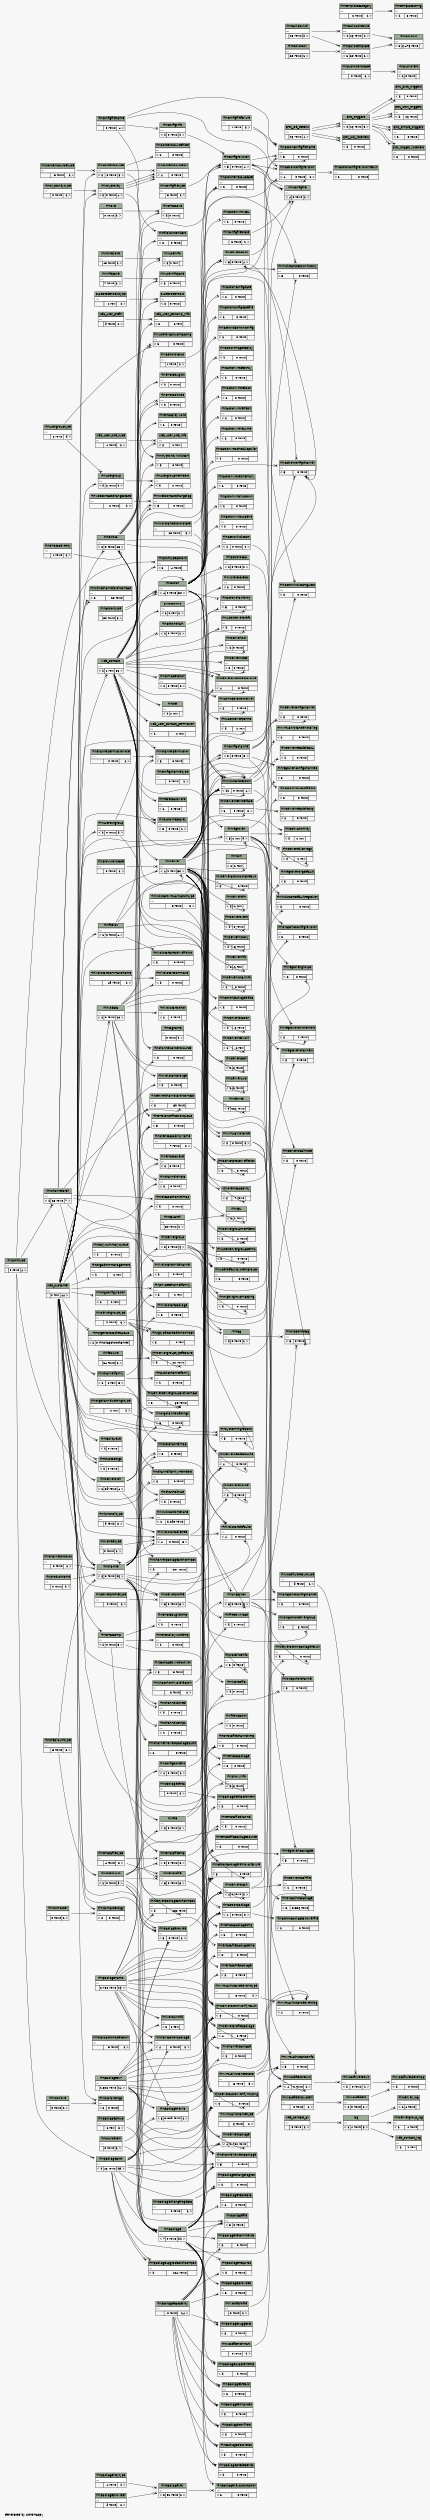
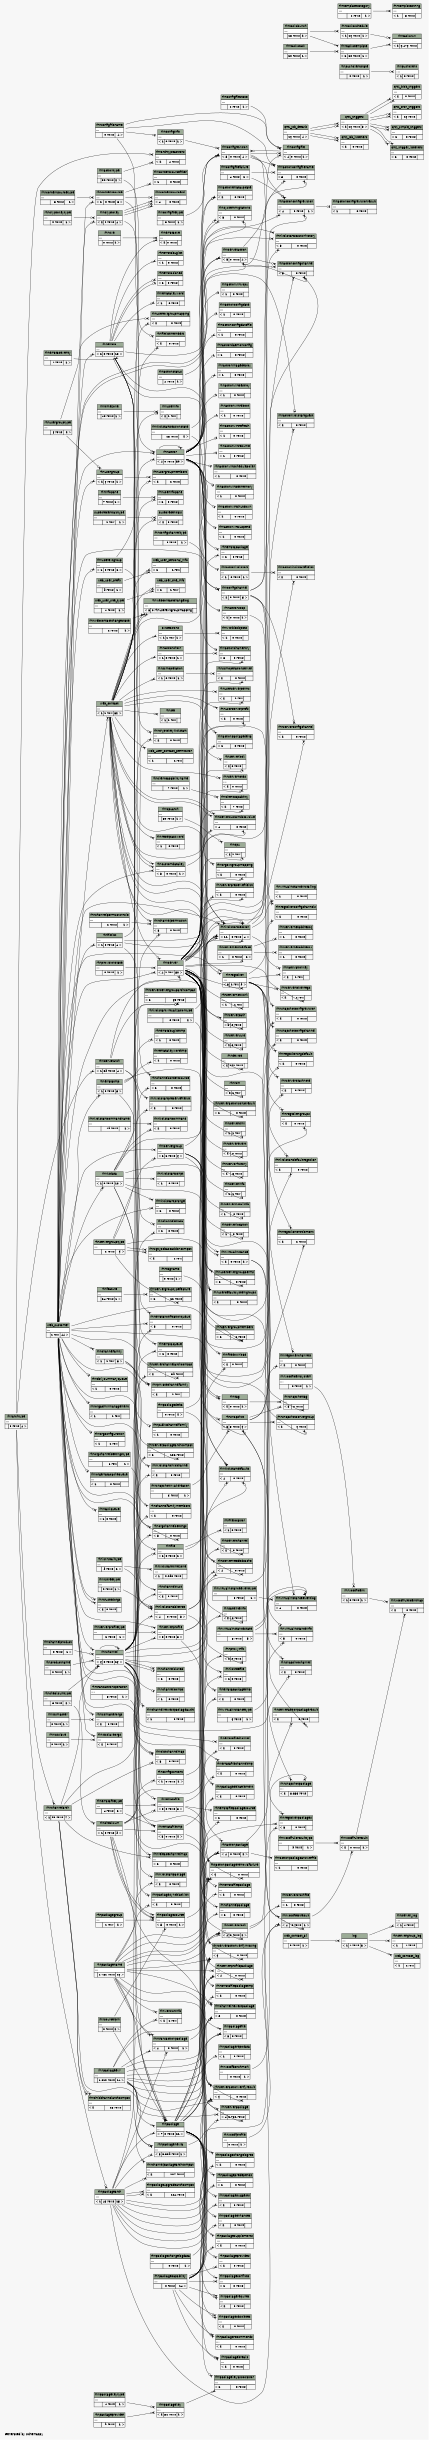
(178, 506) -> (172, 610)
(112, 1343) -> (115, 1484)
(143, 2164) -> none
